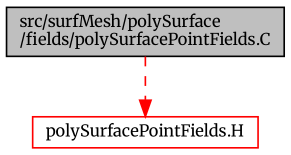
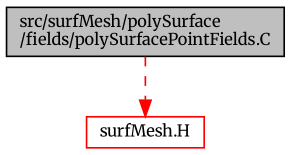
(145, 132) -> (145, 132)
